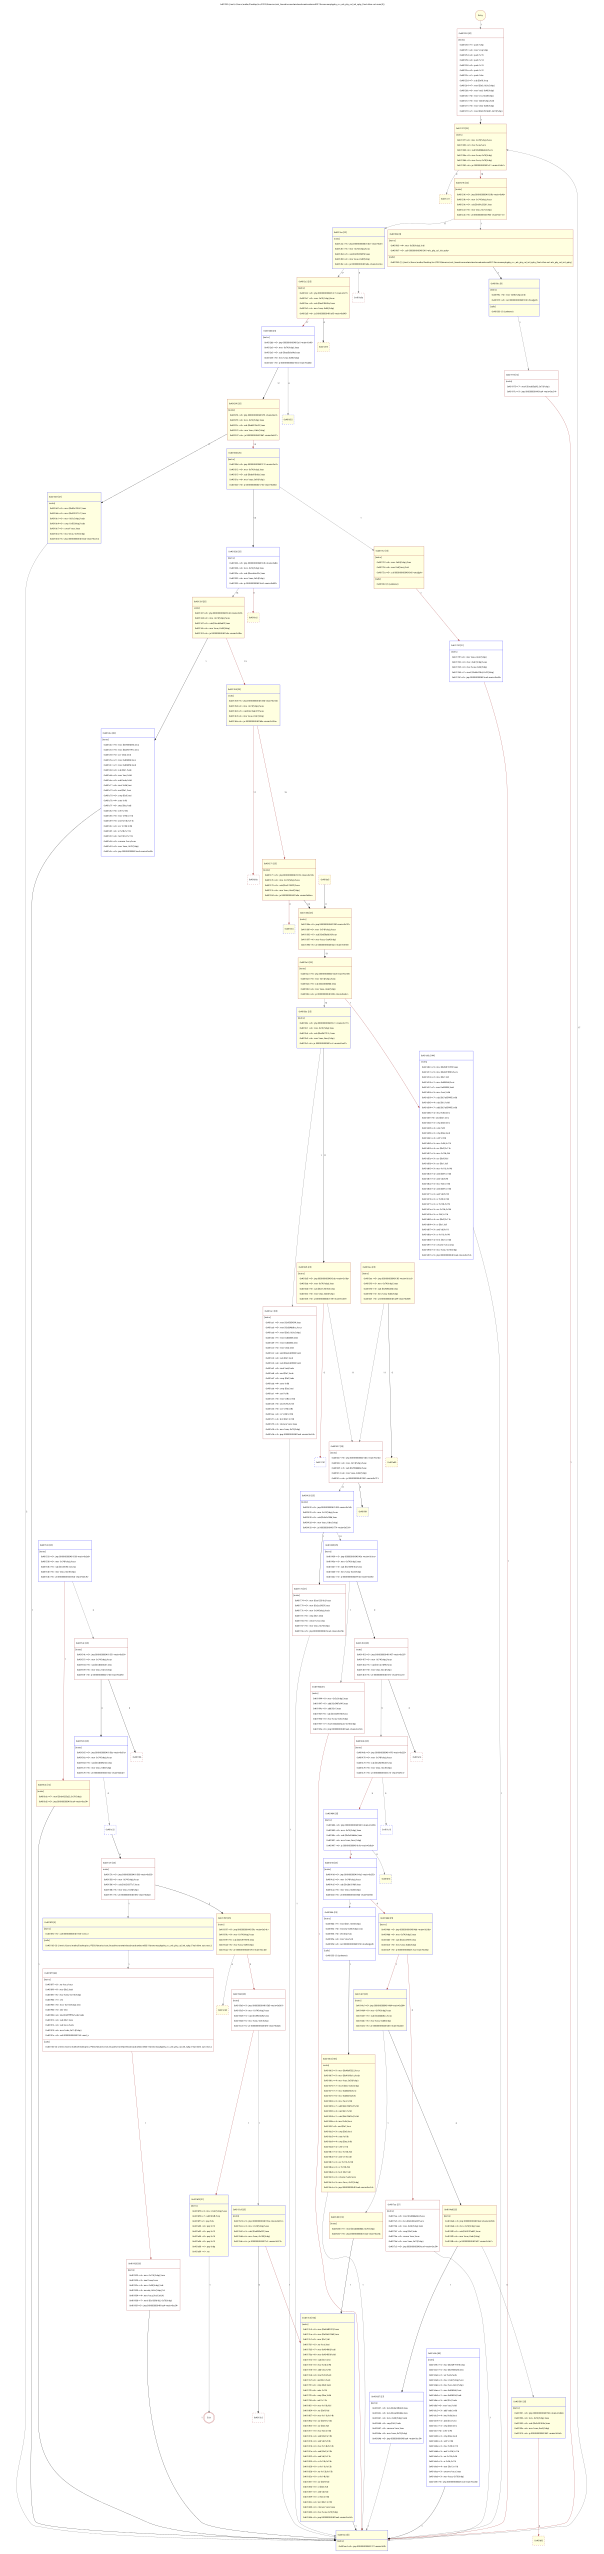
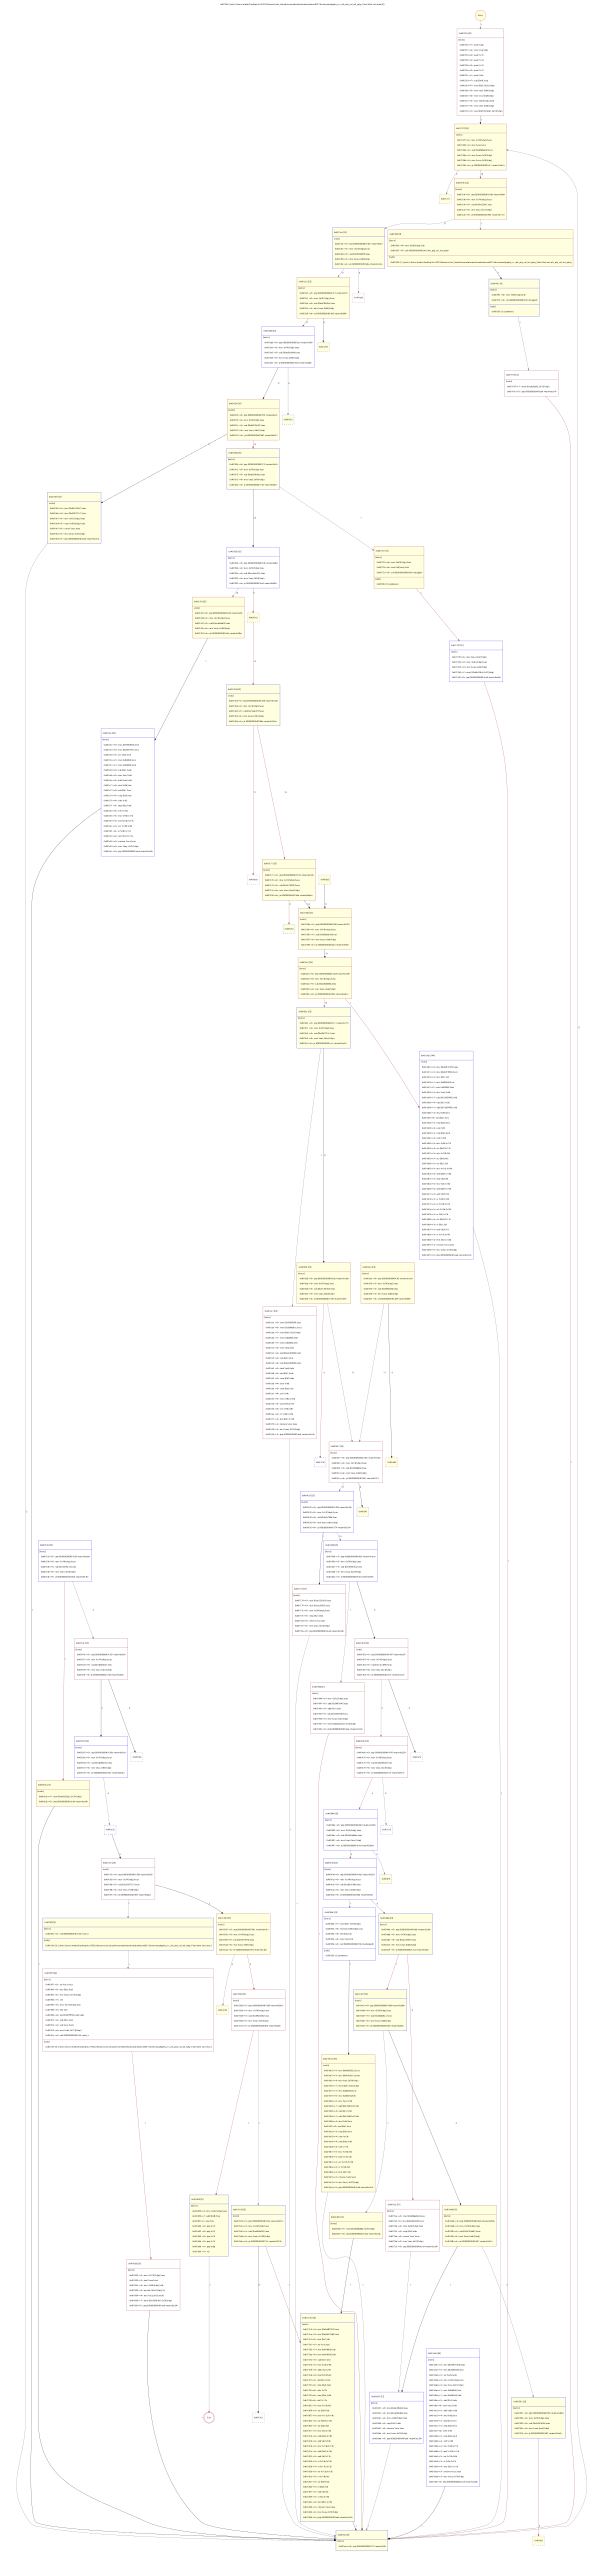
(235, 661) -> (253, 653)
(489, 2424) -> (405, 2321)
